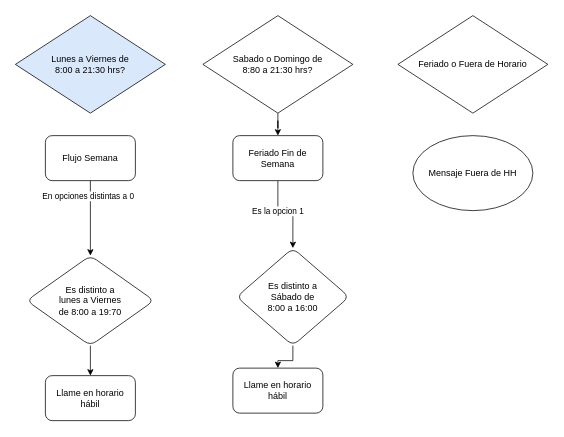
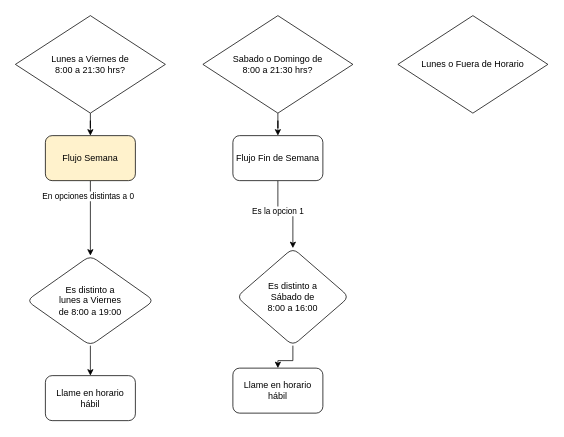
(90, 64) -> (90, 64)
(278, 64) -> (278, 64)
(473, 64) -> (473, 64)
none -> (90, 127)
(90, 158) -> (90, 158)
(278, 158) -> (278, 158)
(473, 173) -> none
(90, 300) -> (90, 300)
